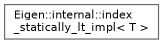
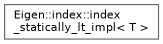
(82, 22) -> (82, 22)
